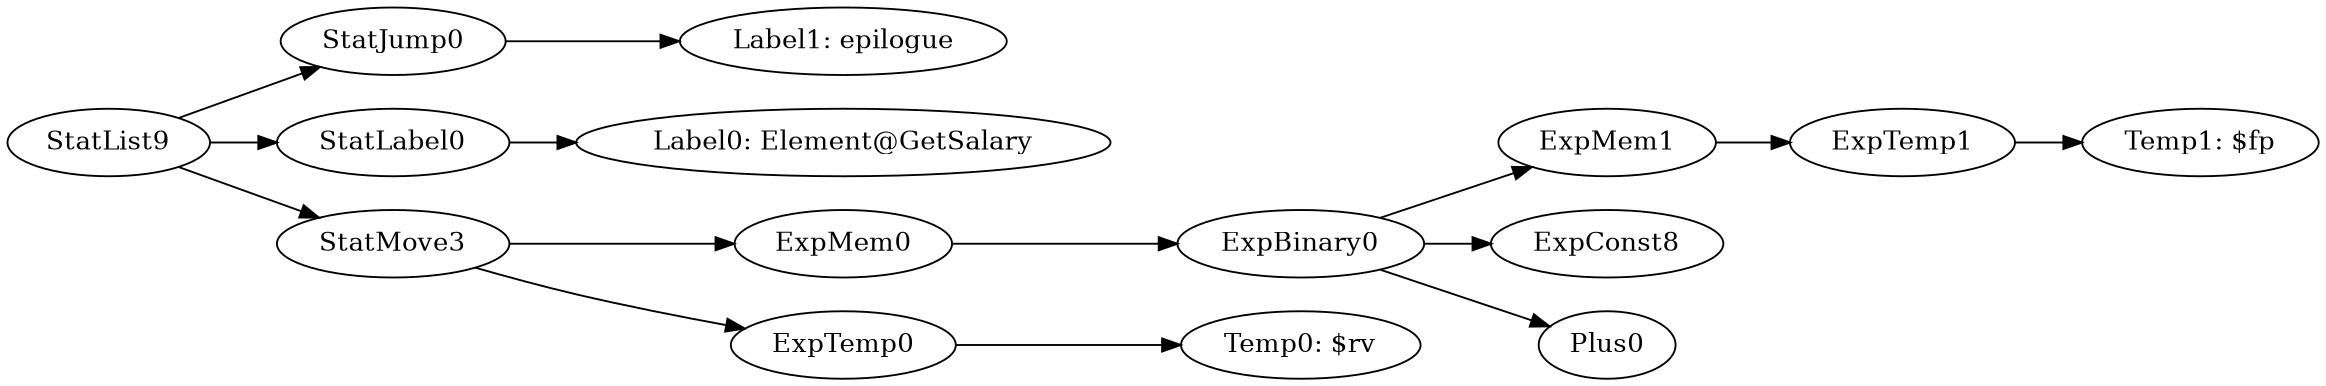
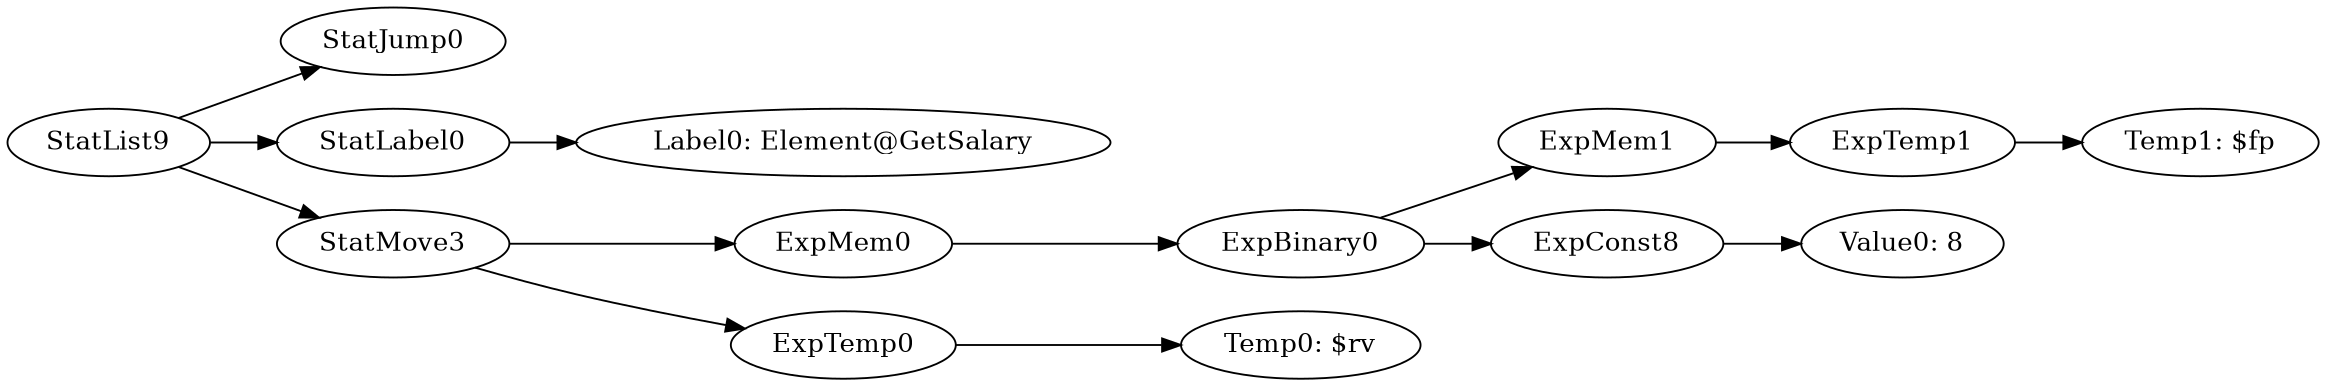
(843, 41) -> none
none -> (1903, 244)
(1607, 345) -> none
